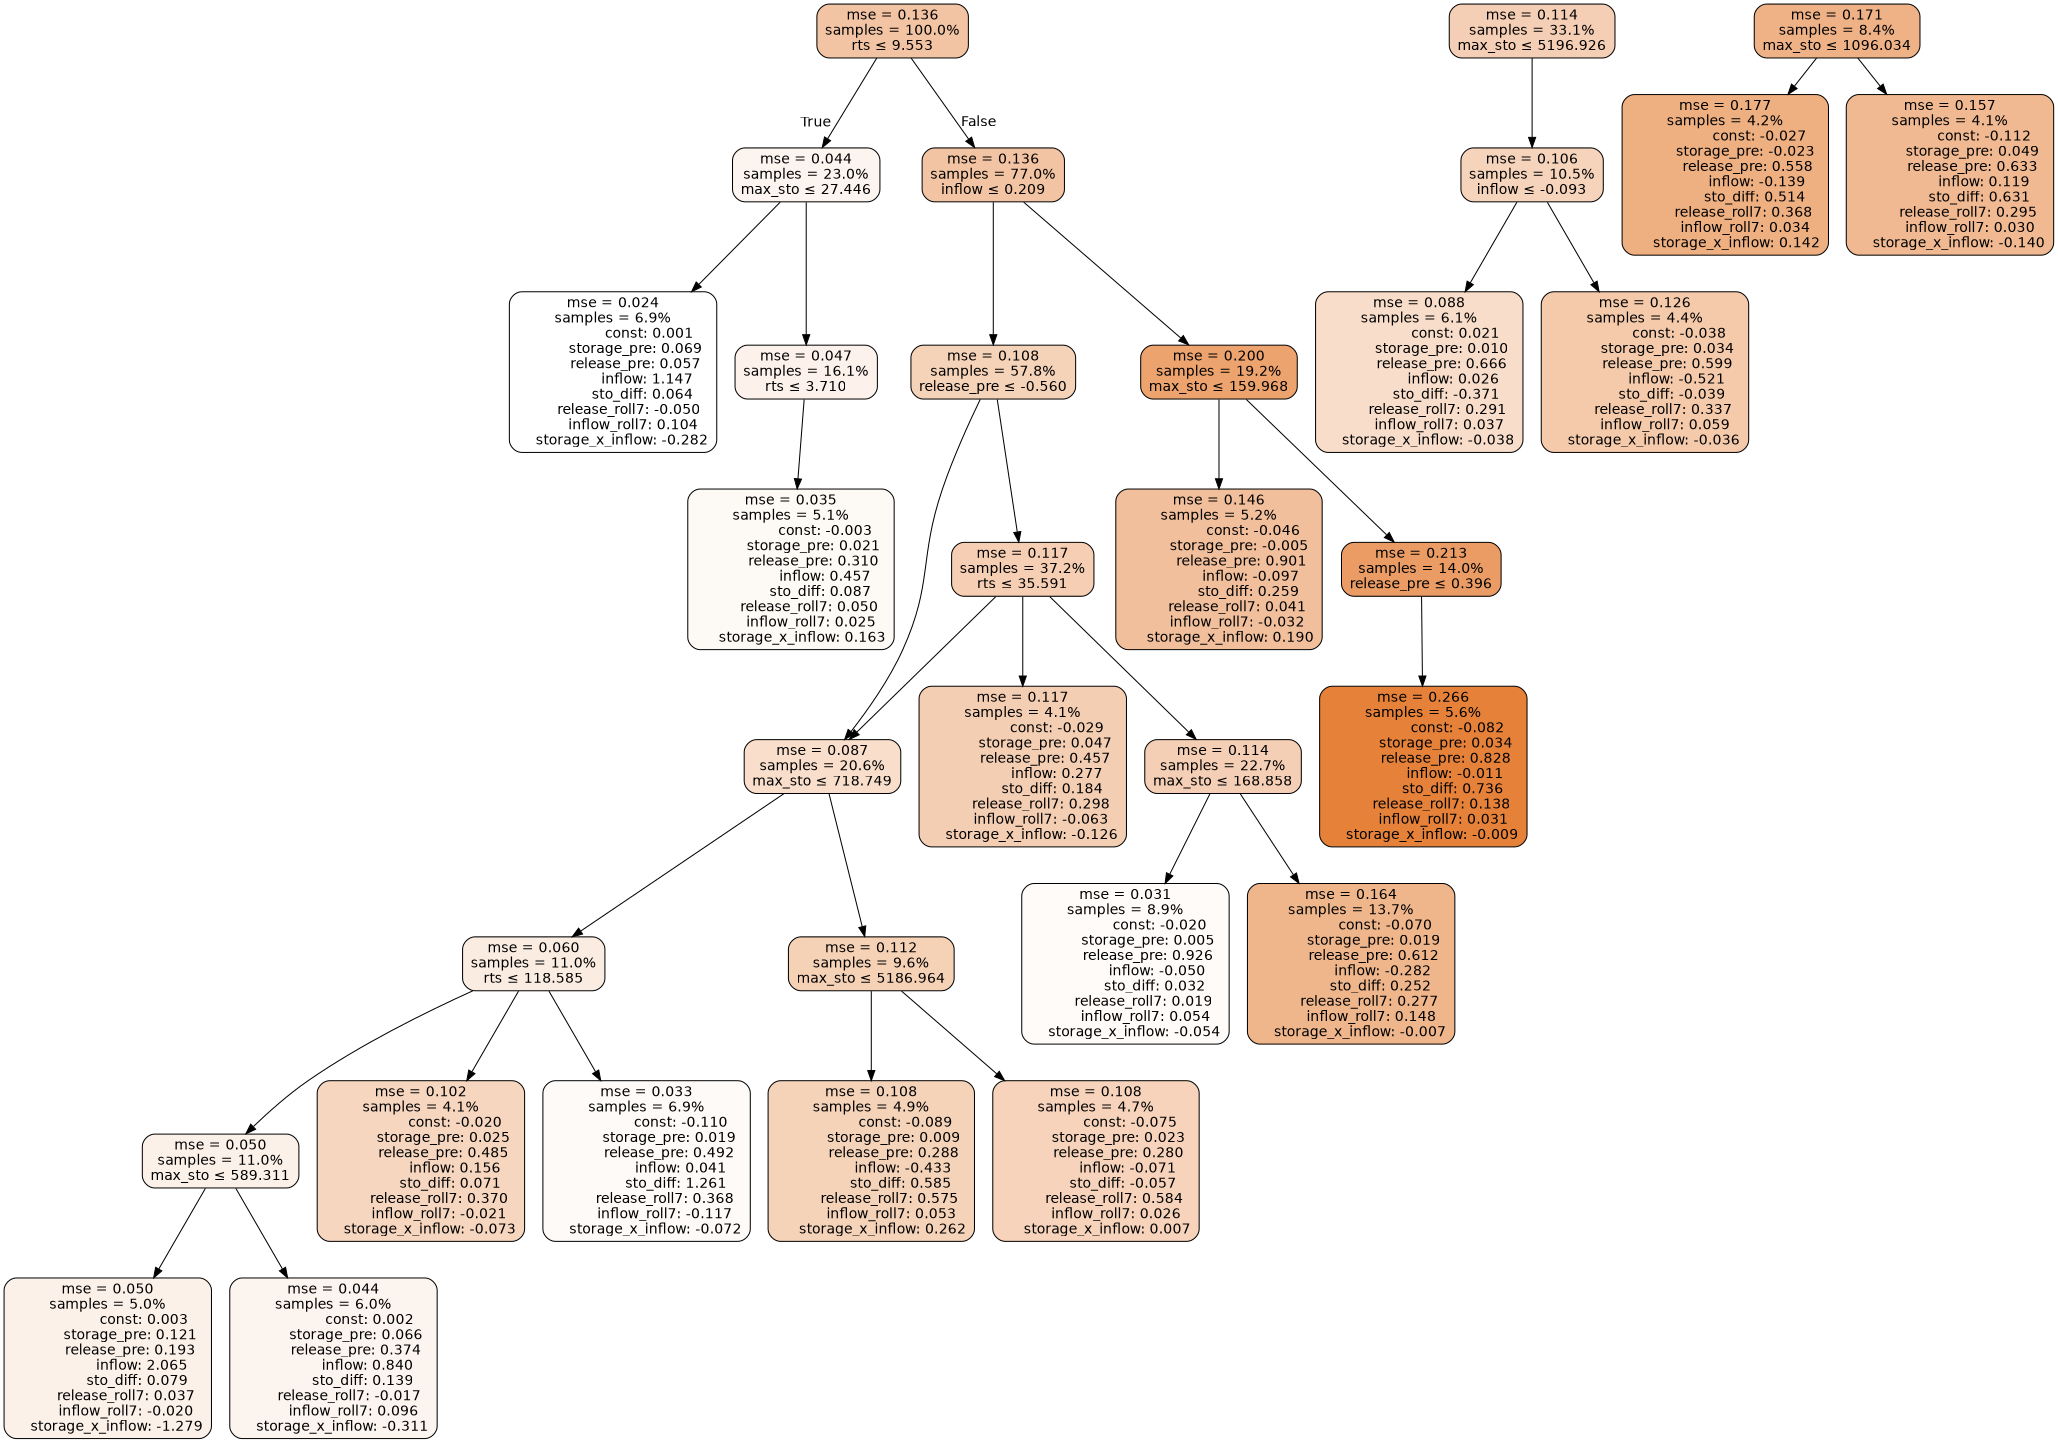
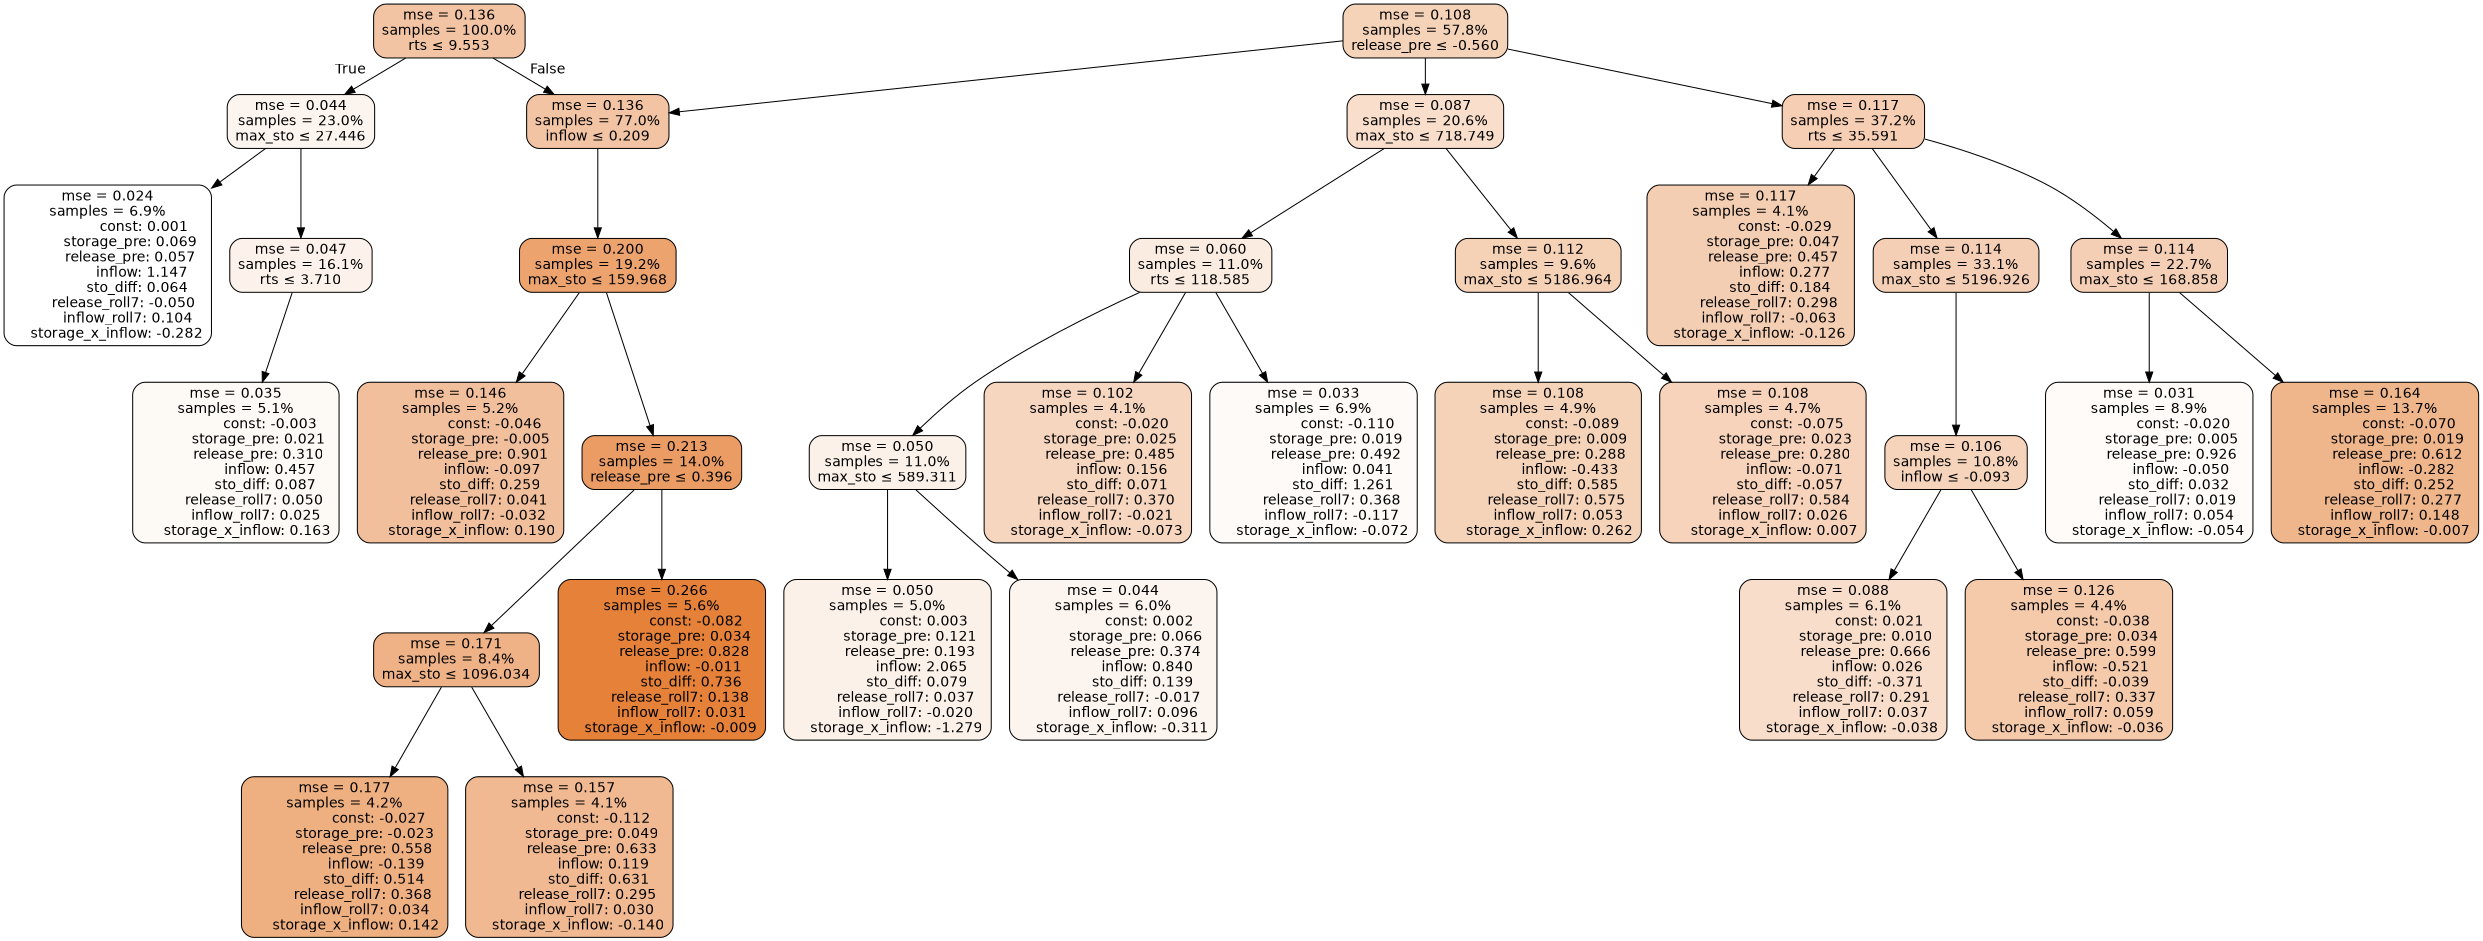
(1532, 175) -> (1956, 463)
(993, 268) -> (1011, 76)
none -> (563, 558)
(926, 664) -> (1902, 189)
